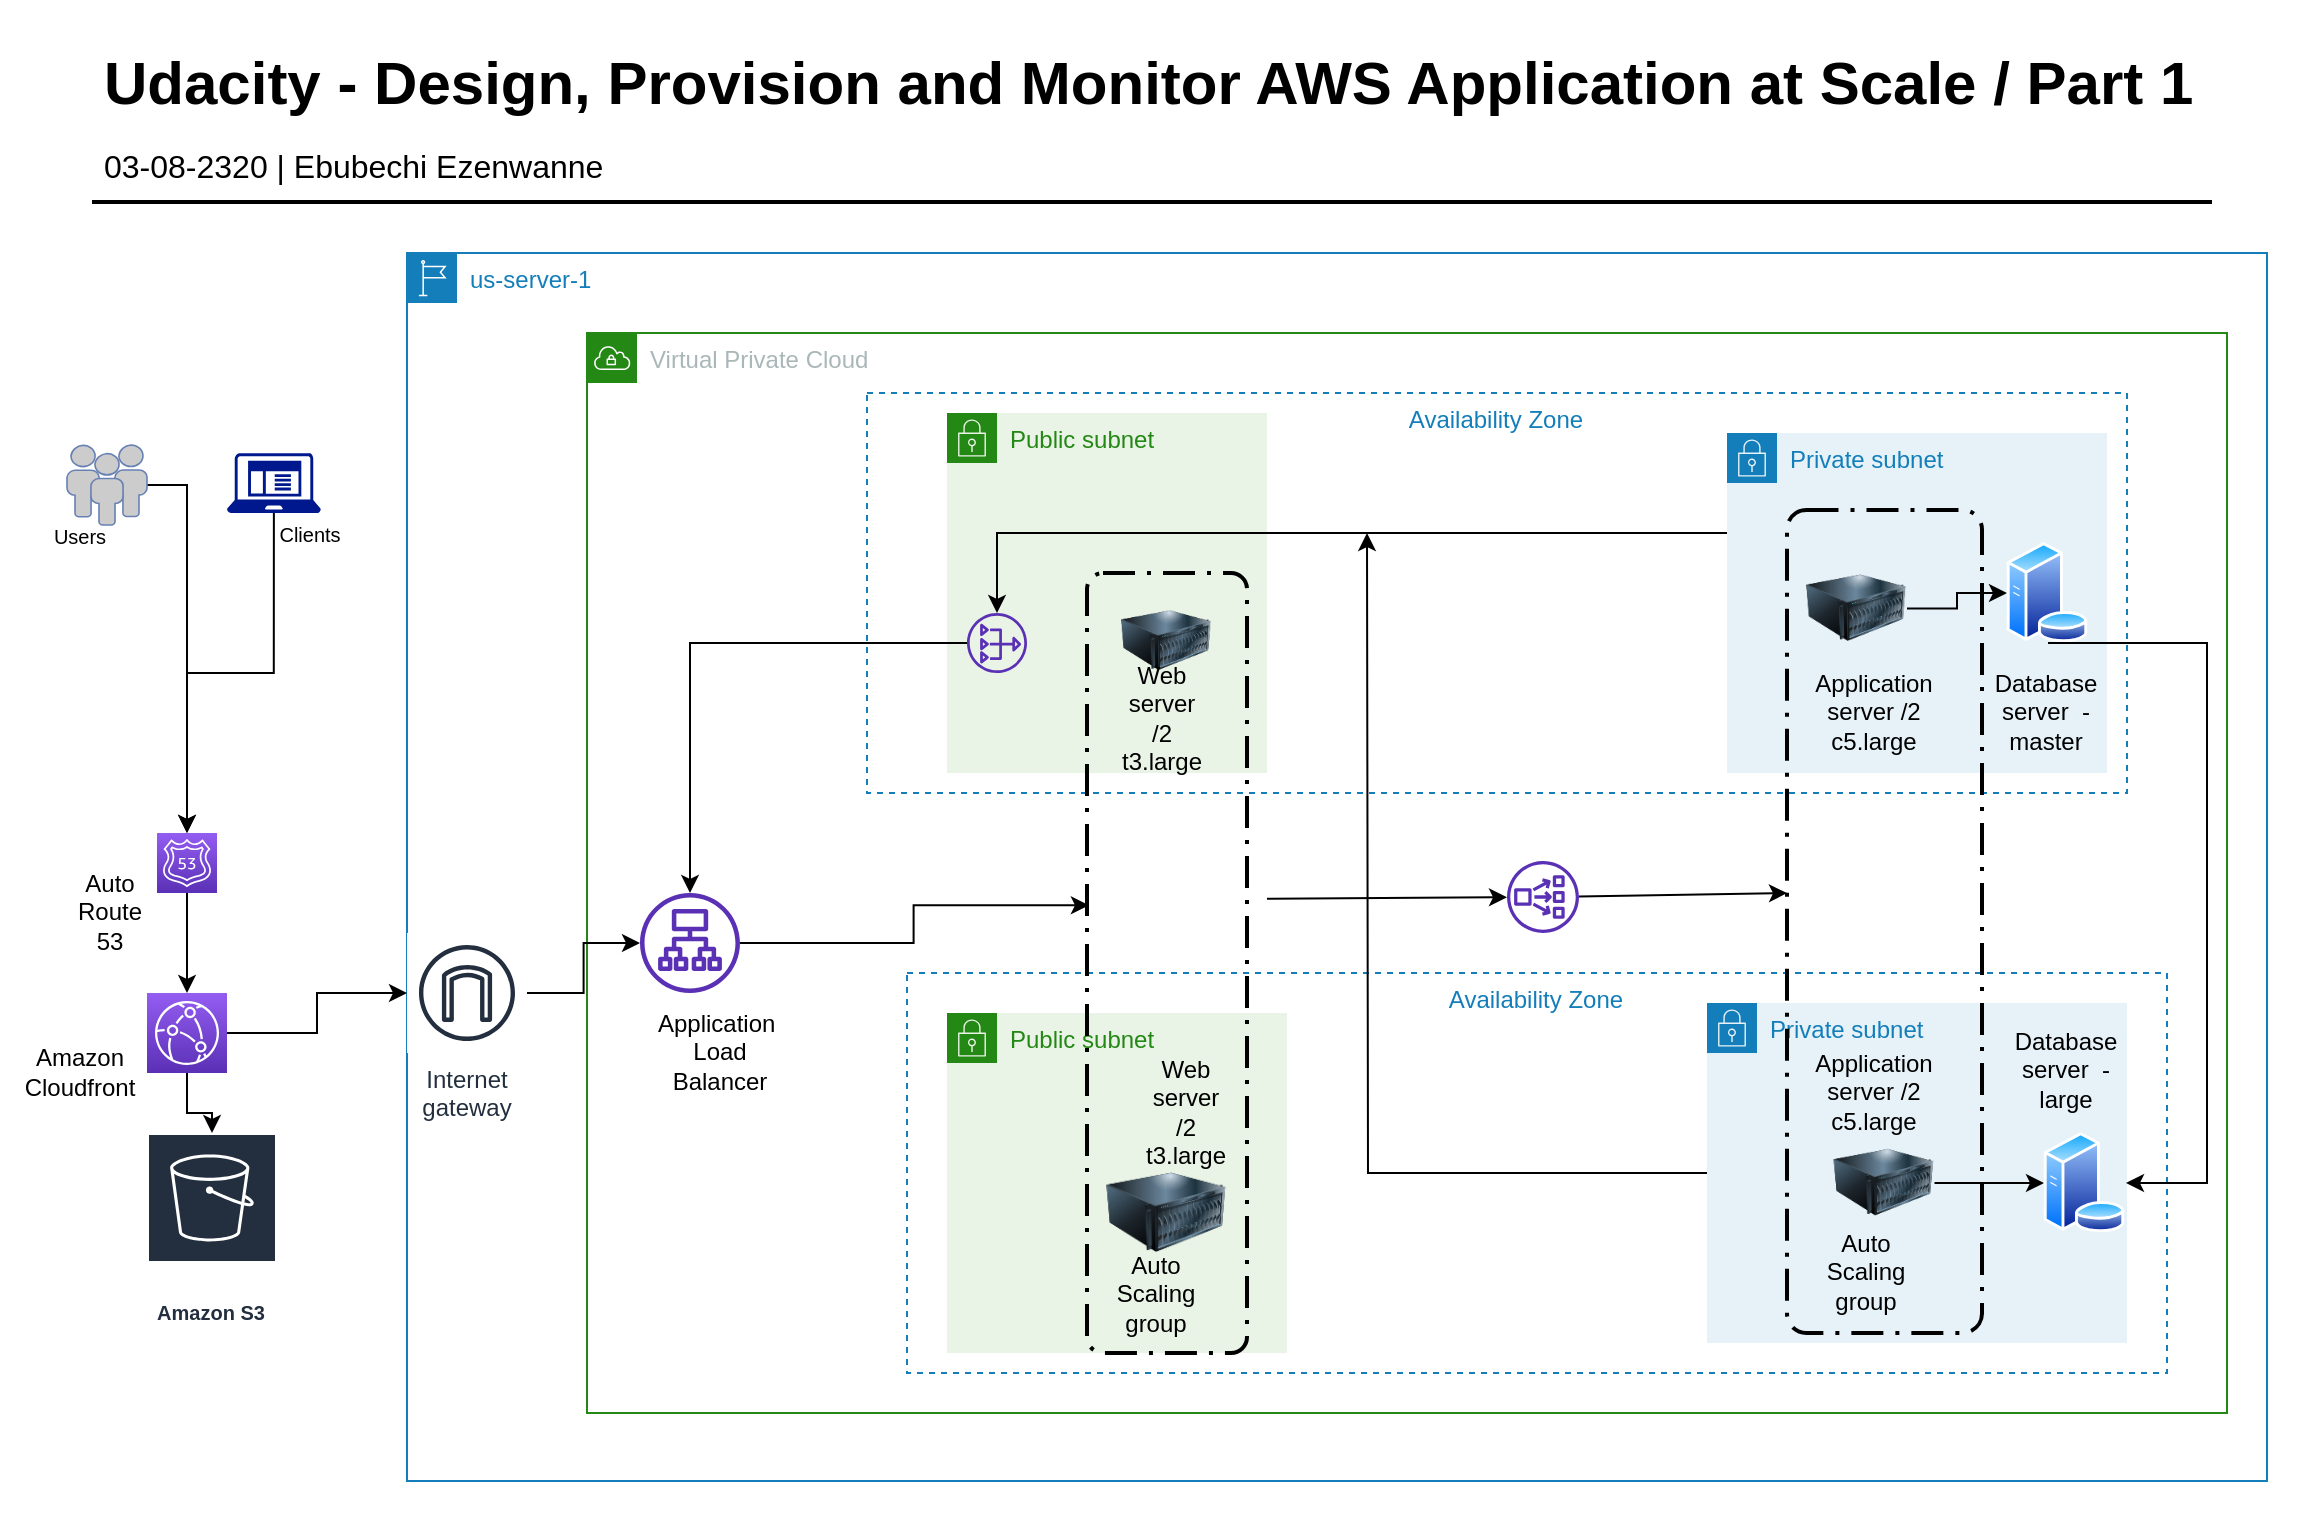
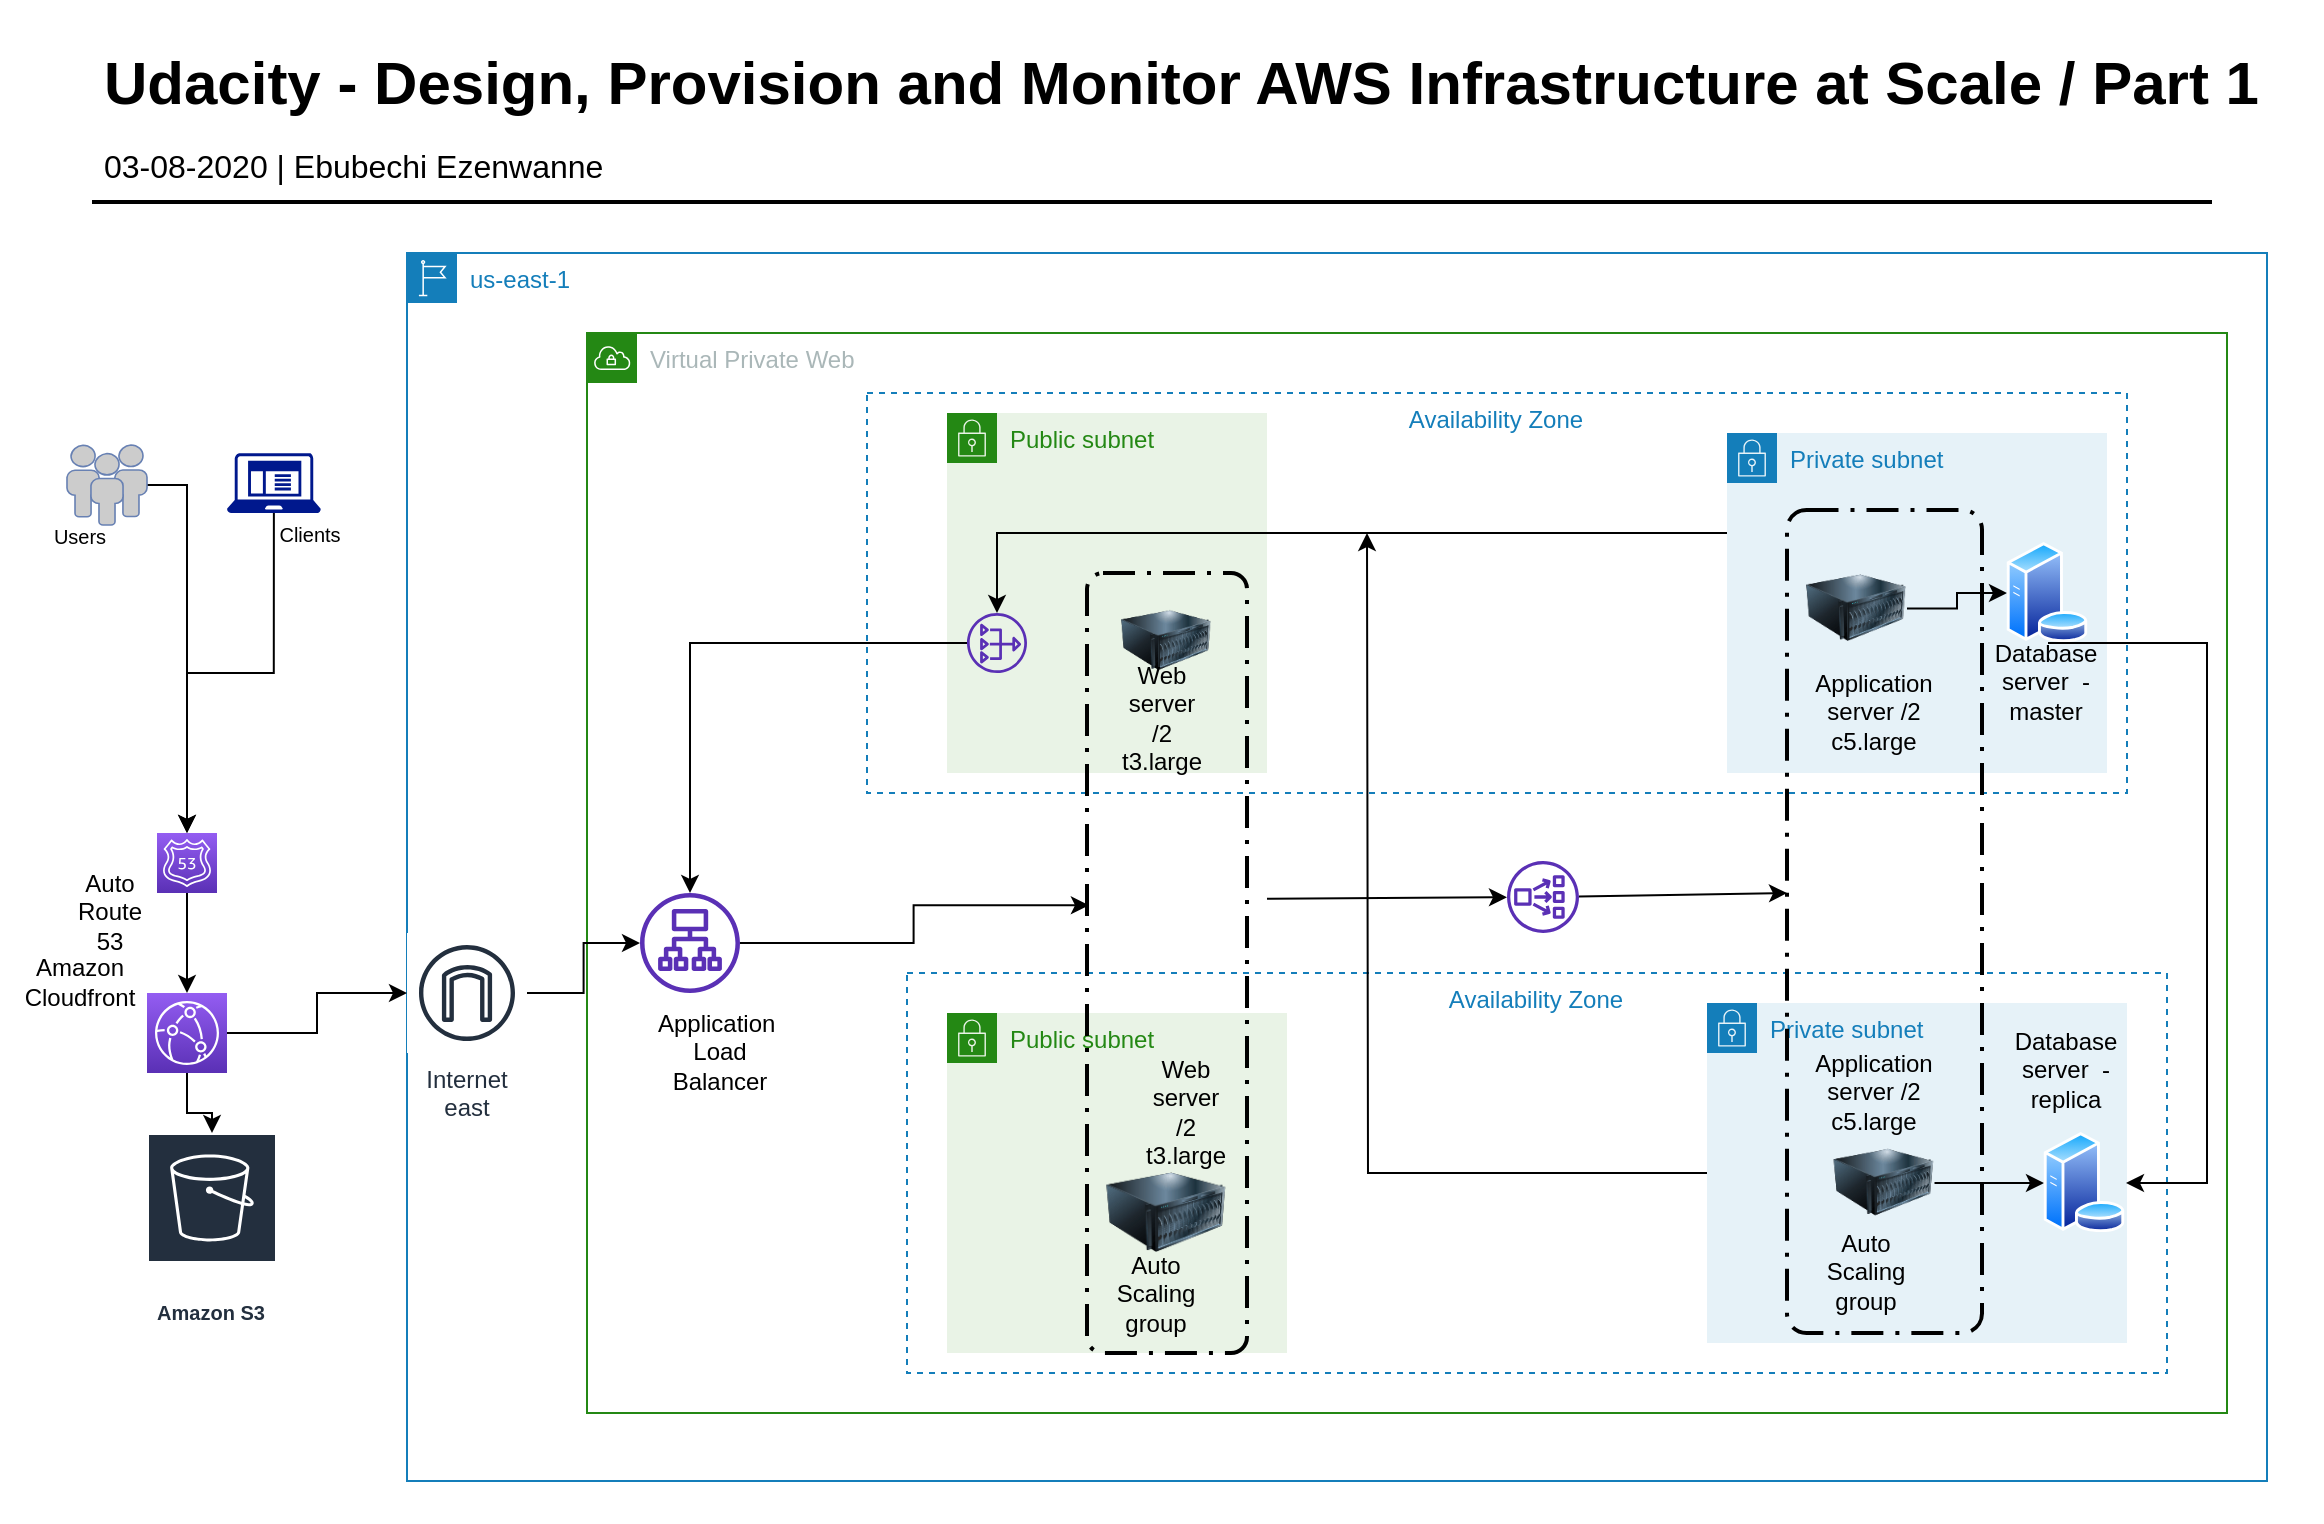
(1160, 85) -> (1234, 85)
(362, 168) -> (362, 168)
(545, 281) -> (531, 281)
(773, 361) -> (763, 361)
(2047, 713) -> (2047, 683)
(2067, 1071) -> (2067, 1071)
(81, 1073) -> (81, 983)
(468, 1096) -> (468, 1096)
